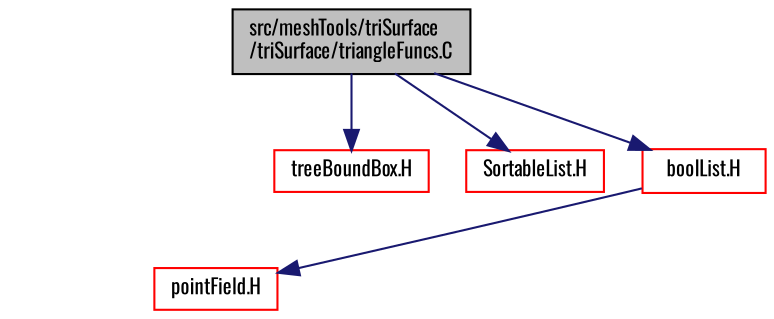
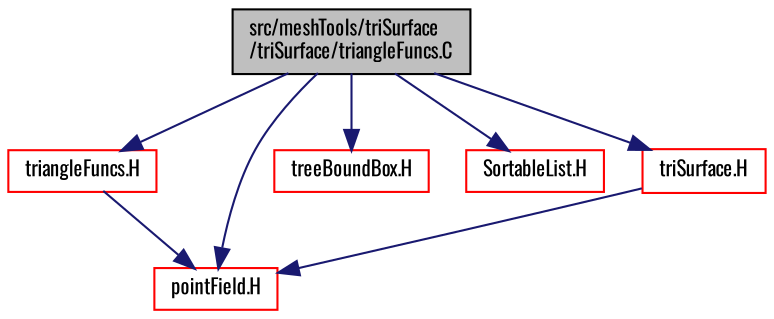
none -> (254, 152)
none -> (82, 171)
(704, 171) -> (704, 171)
